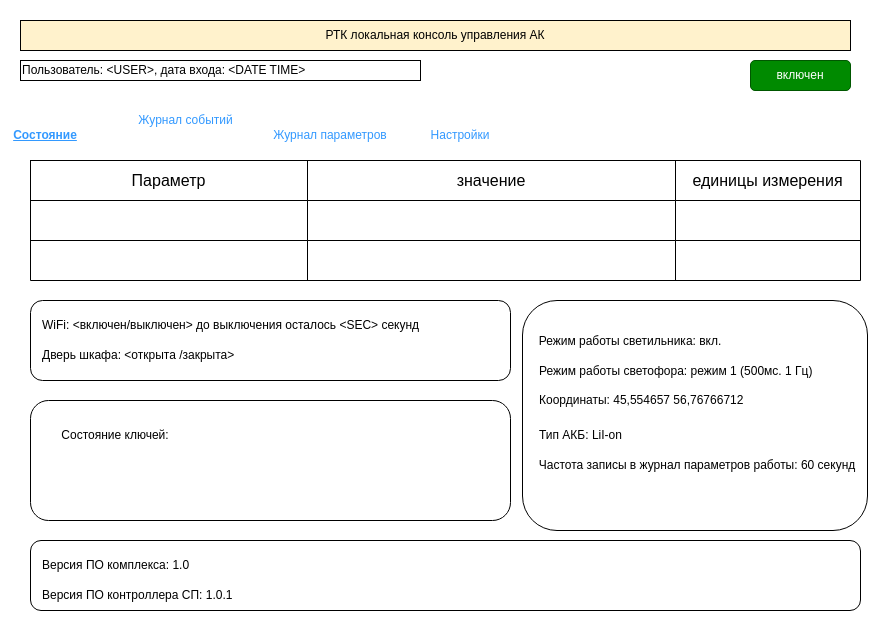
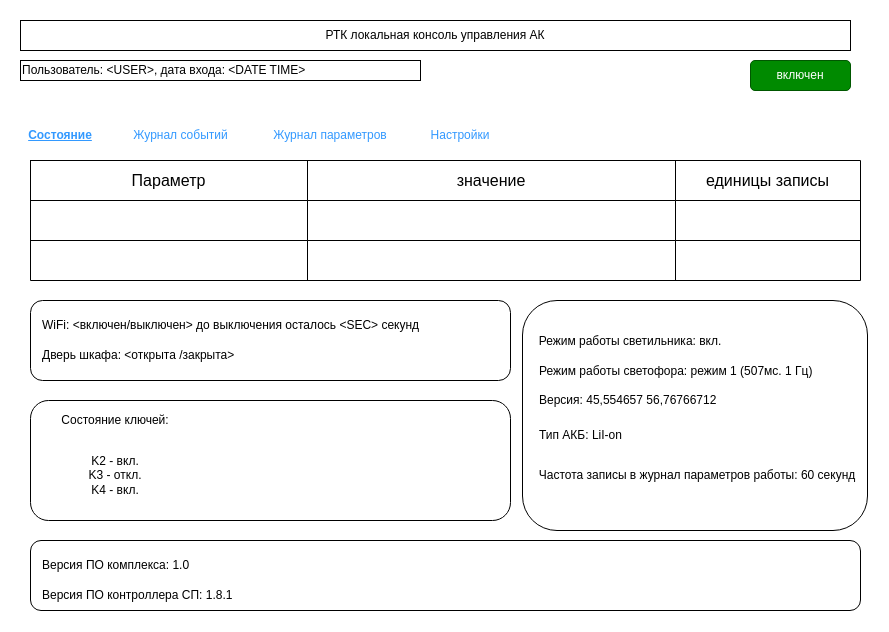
(436, 36) -> (436, 36)
(186, 121) -> (181, 136)
(46, 136) -> (61, 136)
(768, 181) -> (768, 181)
(677, 372) -> (677, 372)
(643, 401) -> (629, 401)
(116, 436) -> (116, 421)
(698, 466) -> (698, 476)
none -> (116, 476)
(136, 596) -> (136, 596)
